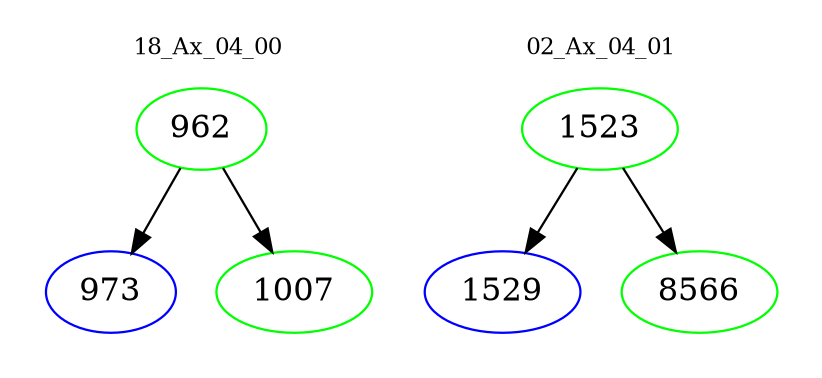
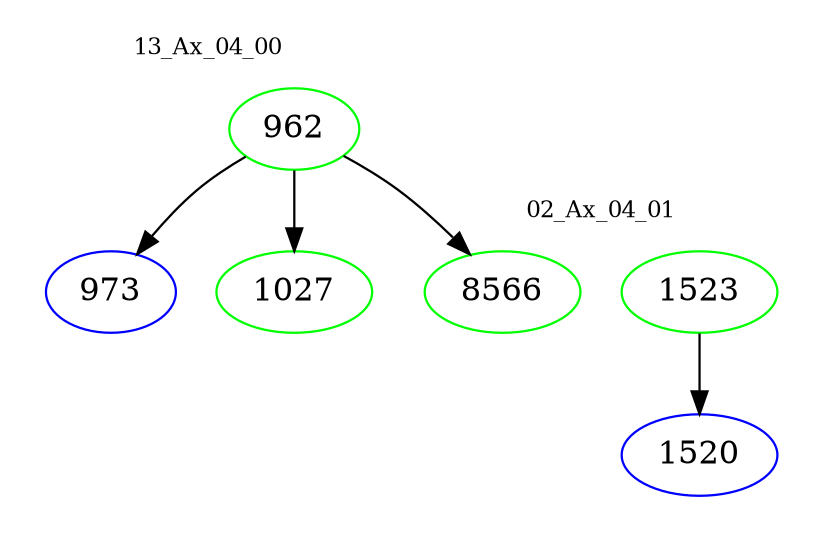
(208, 49) -> (208, 49)
(643, 200) -> (423, 210)
(294, 292) -> (294, 292)
(503, 292) -> (700, 455)
